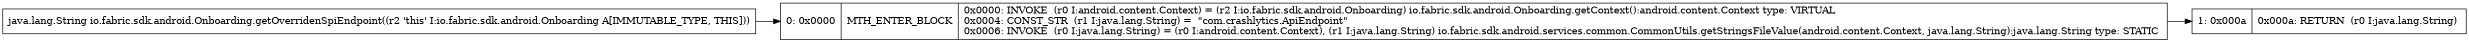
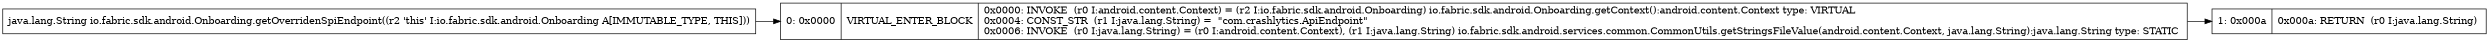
(900, 21) -> (910, 21)
